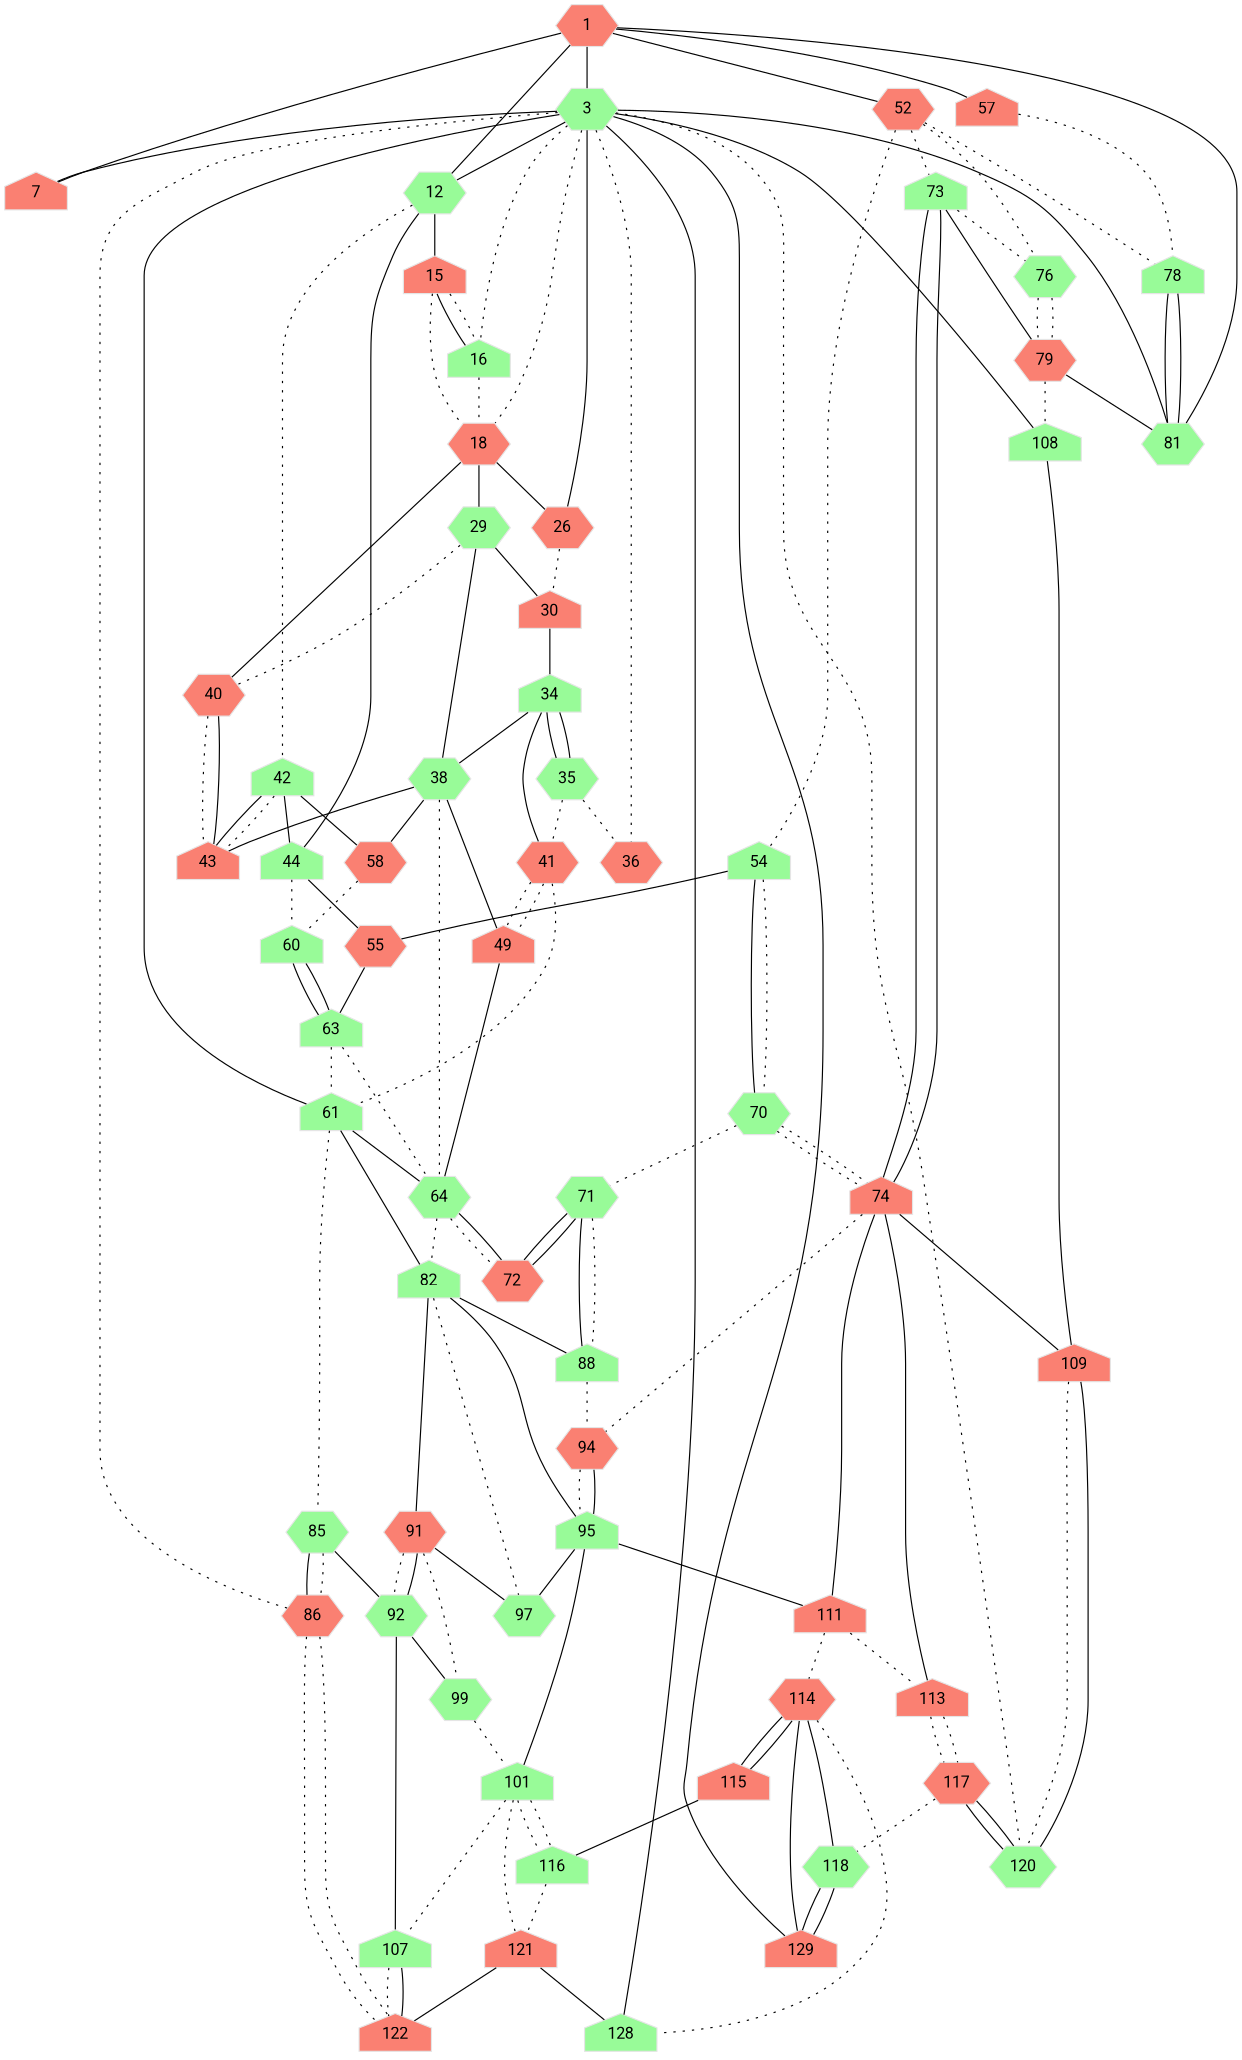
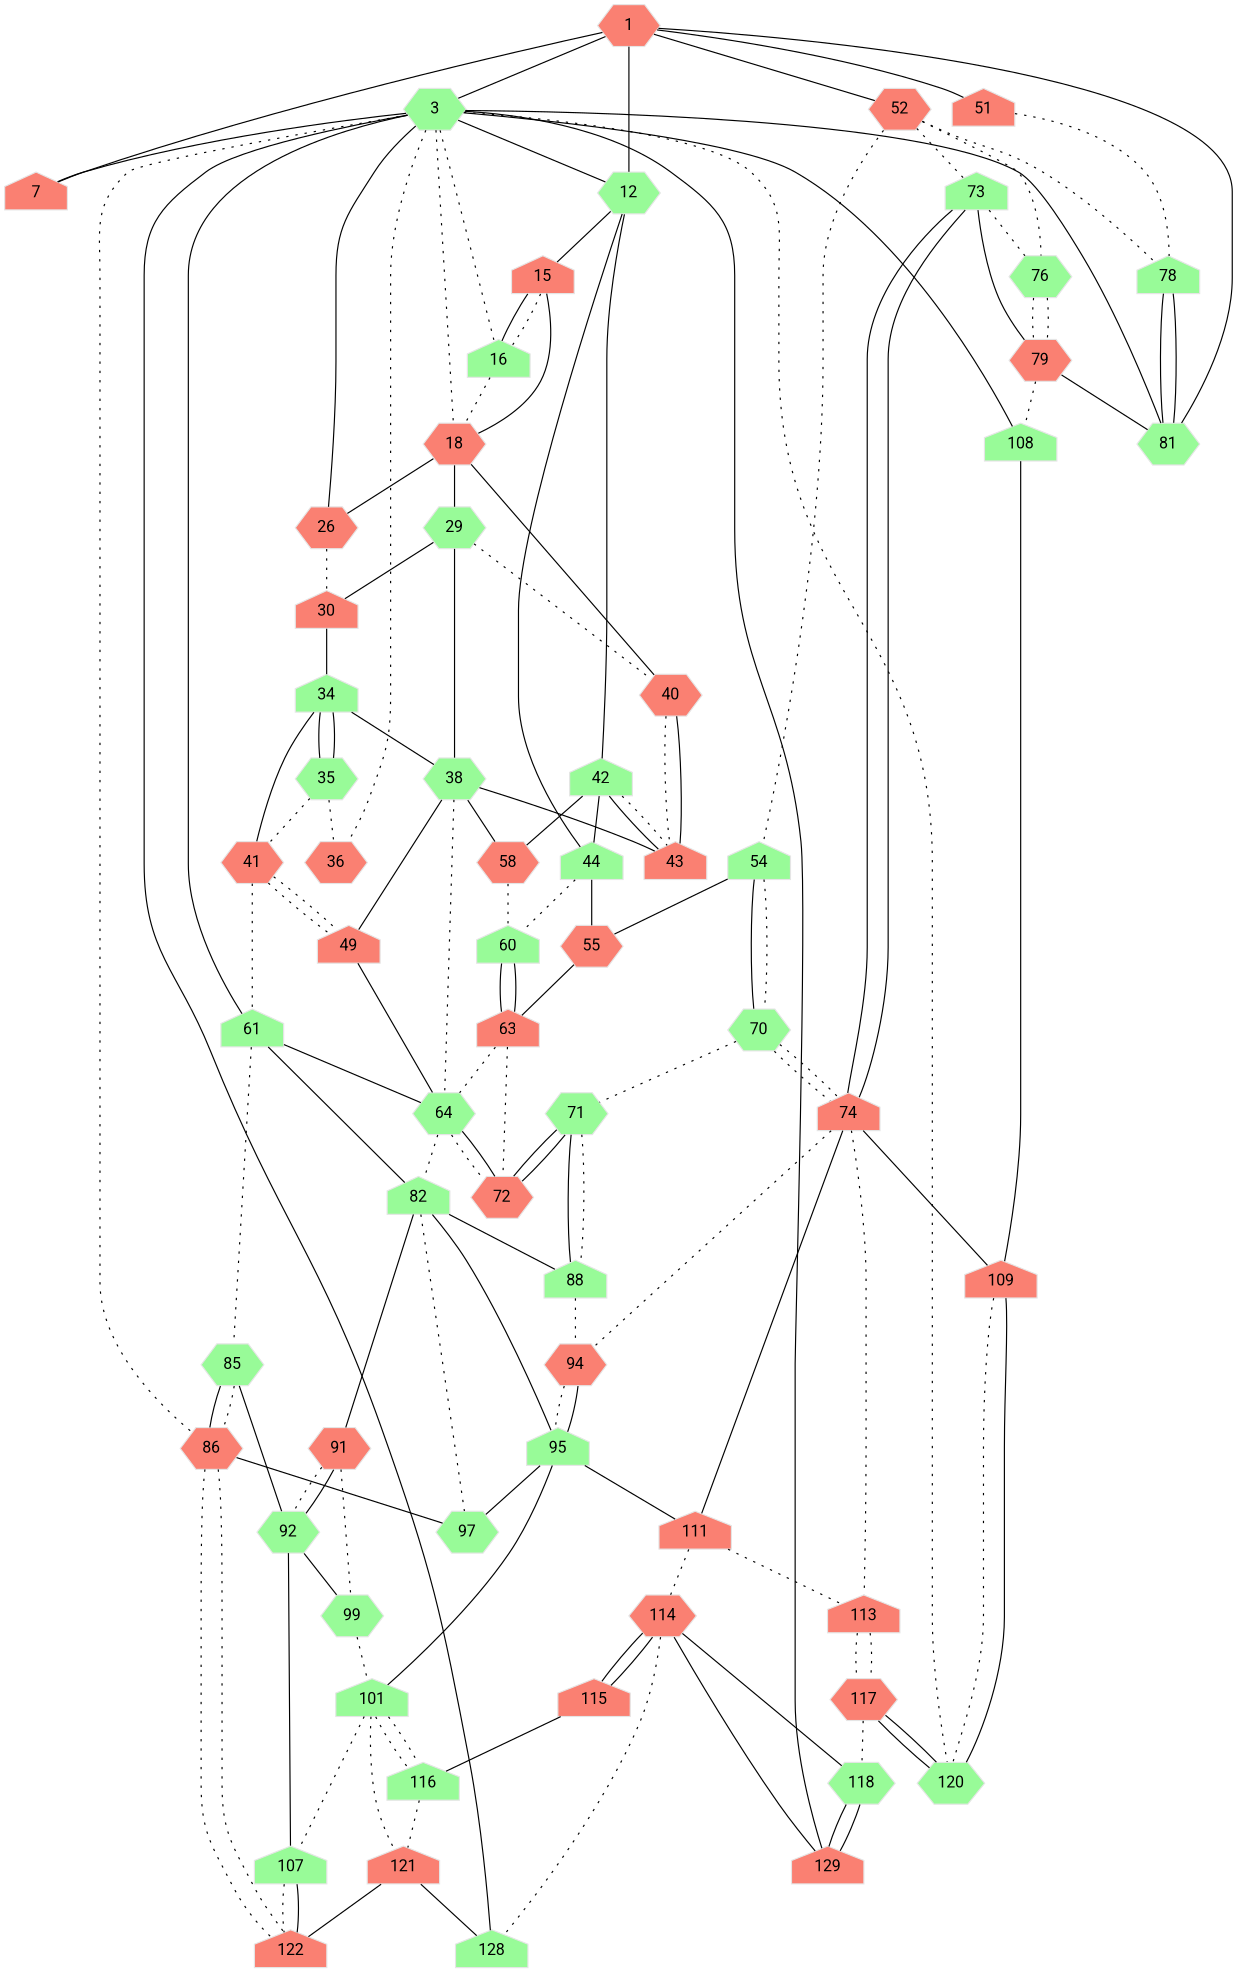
(987, 109) -> (983, 109)
(433, 363) -> (542, 378)
(282, 453) -> (607, 486)
(331, 1030) -> (508, 1030)
(331, 1070) -> (505, 1112)
(906, 1447) -> (866, 1362)
(470, 1574) -> (334, 1489)
